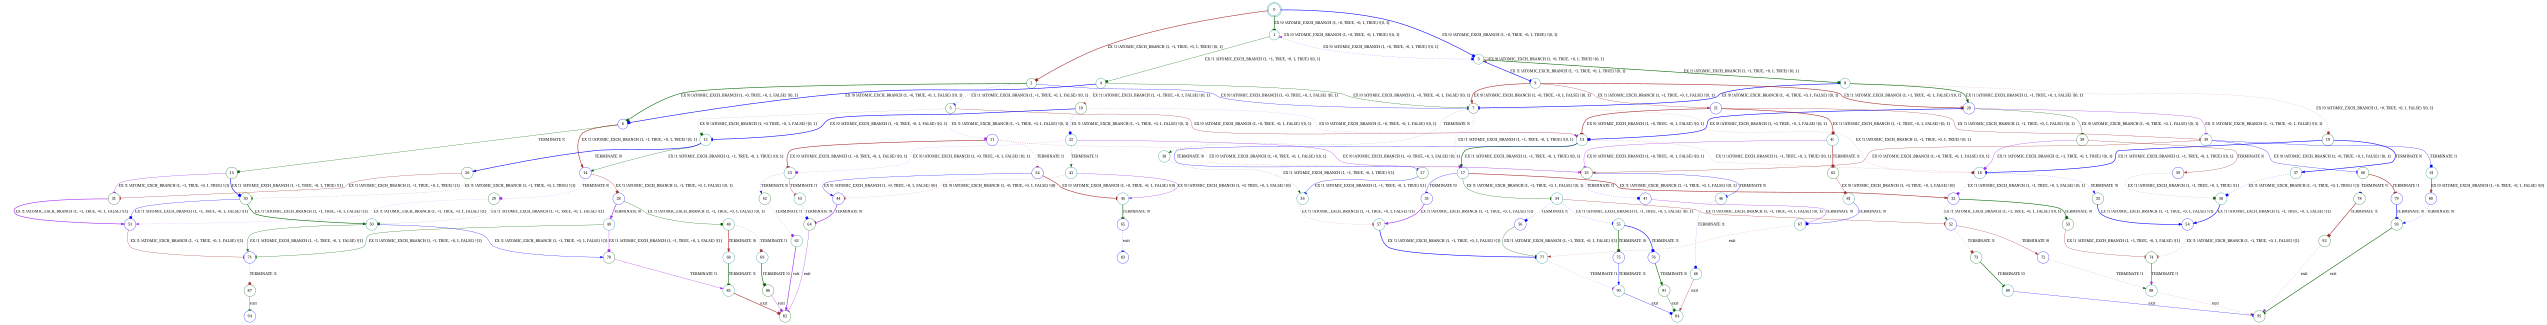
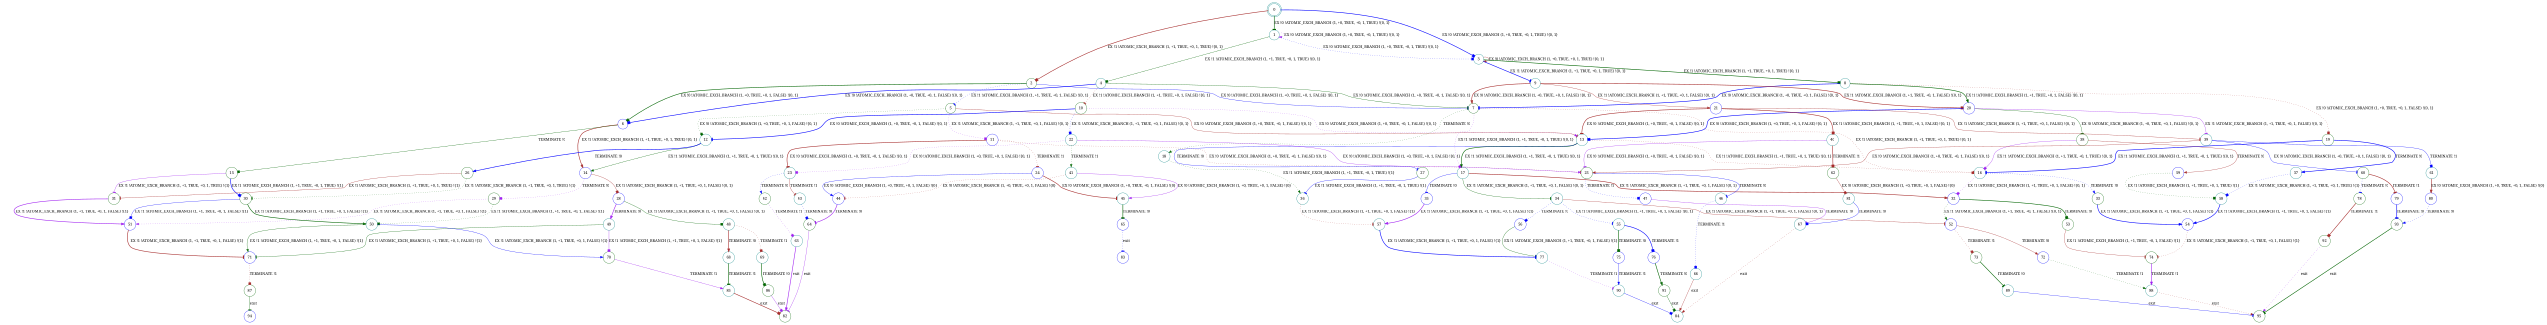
(1673, 248) -> (1740, 270)
(177, 255) -> (177, 255)
